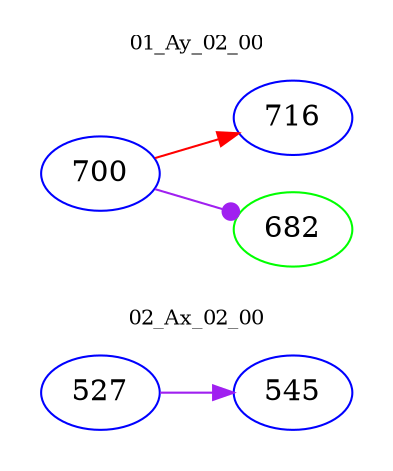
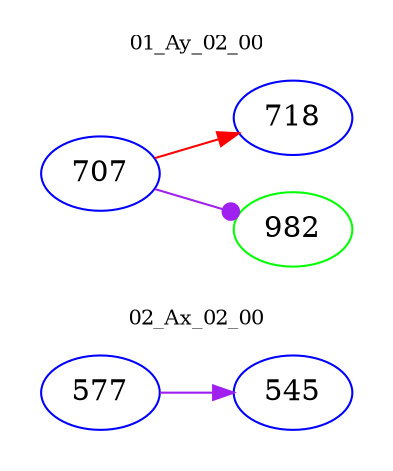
(293, 118) -> (293, 118)
(100, 174) -> (100, 174)
(293, 229) -> (293, 229)
(100, 393) -> (100, 393)
